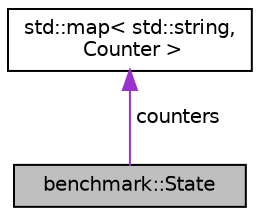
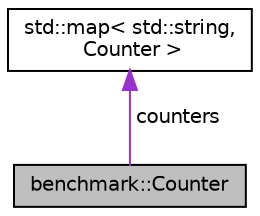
(130, 186) -> (130, 186)
